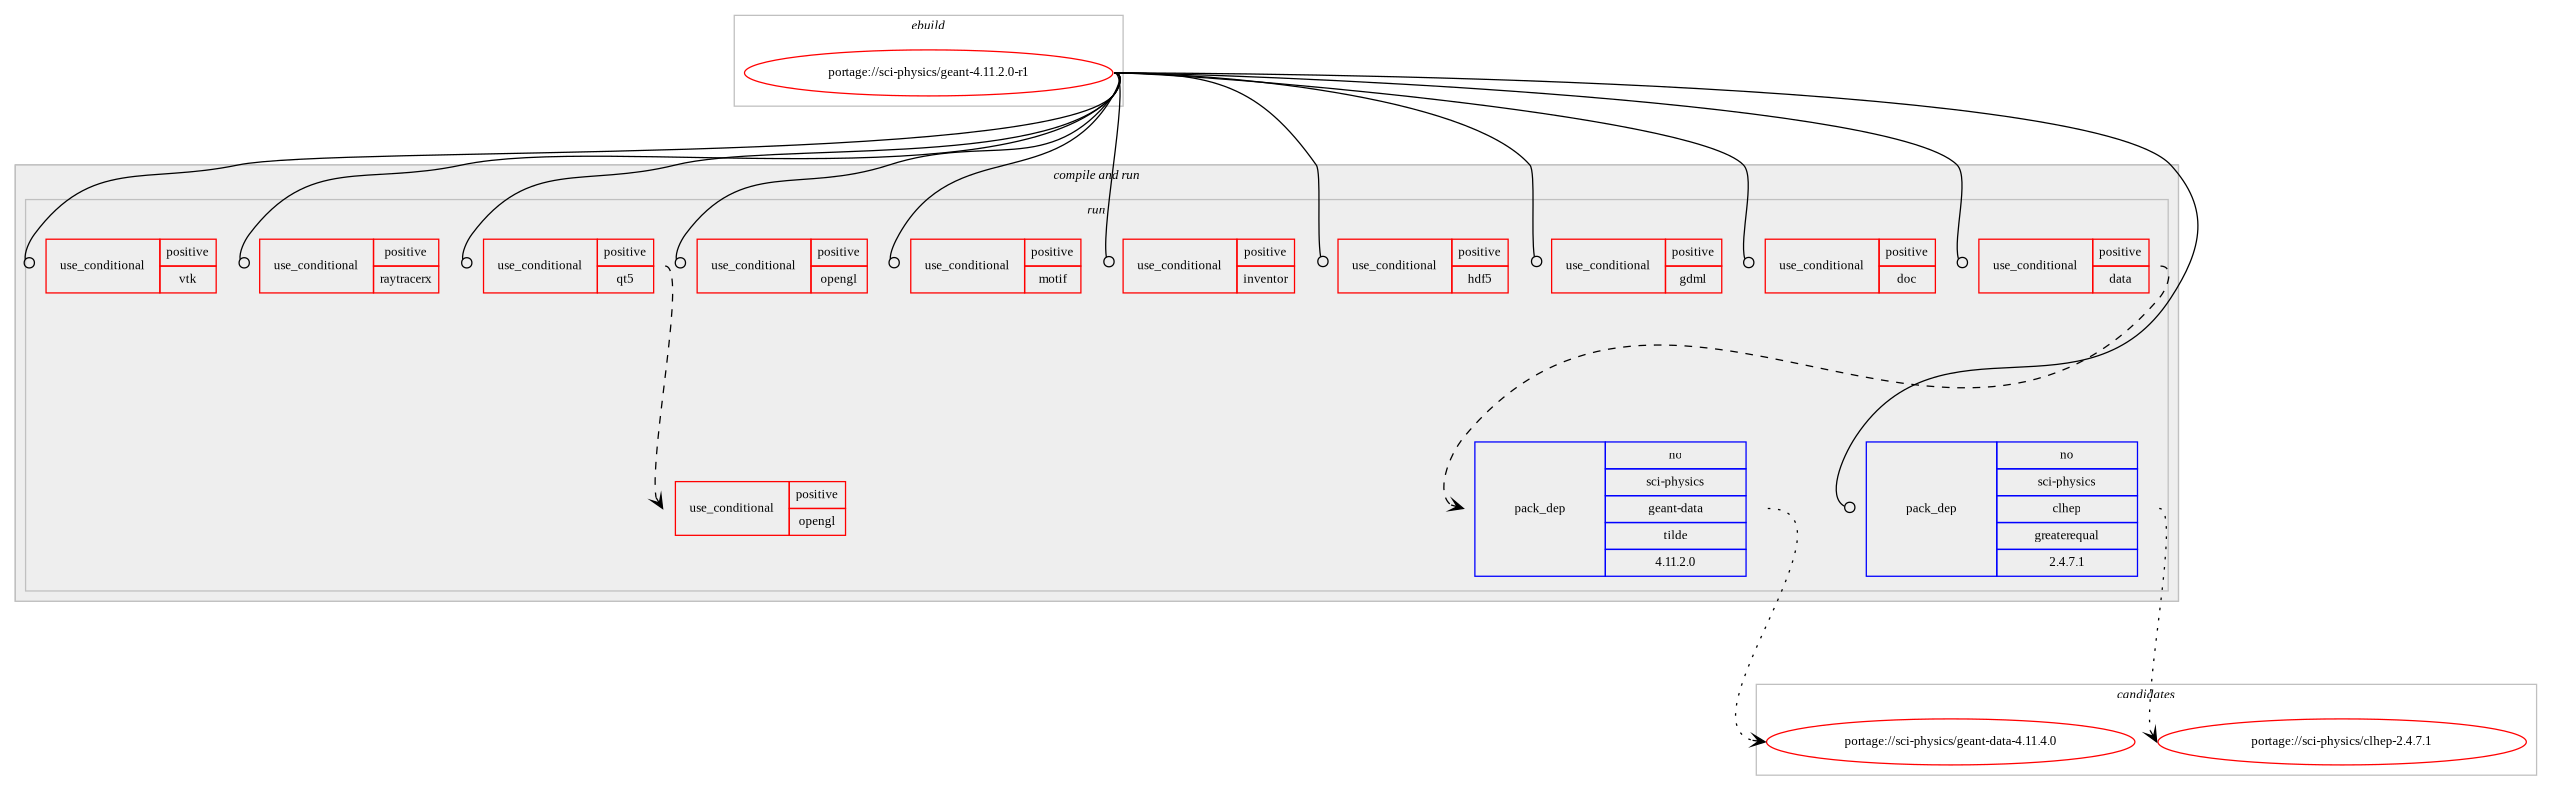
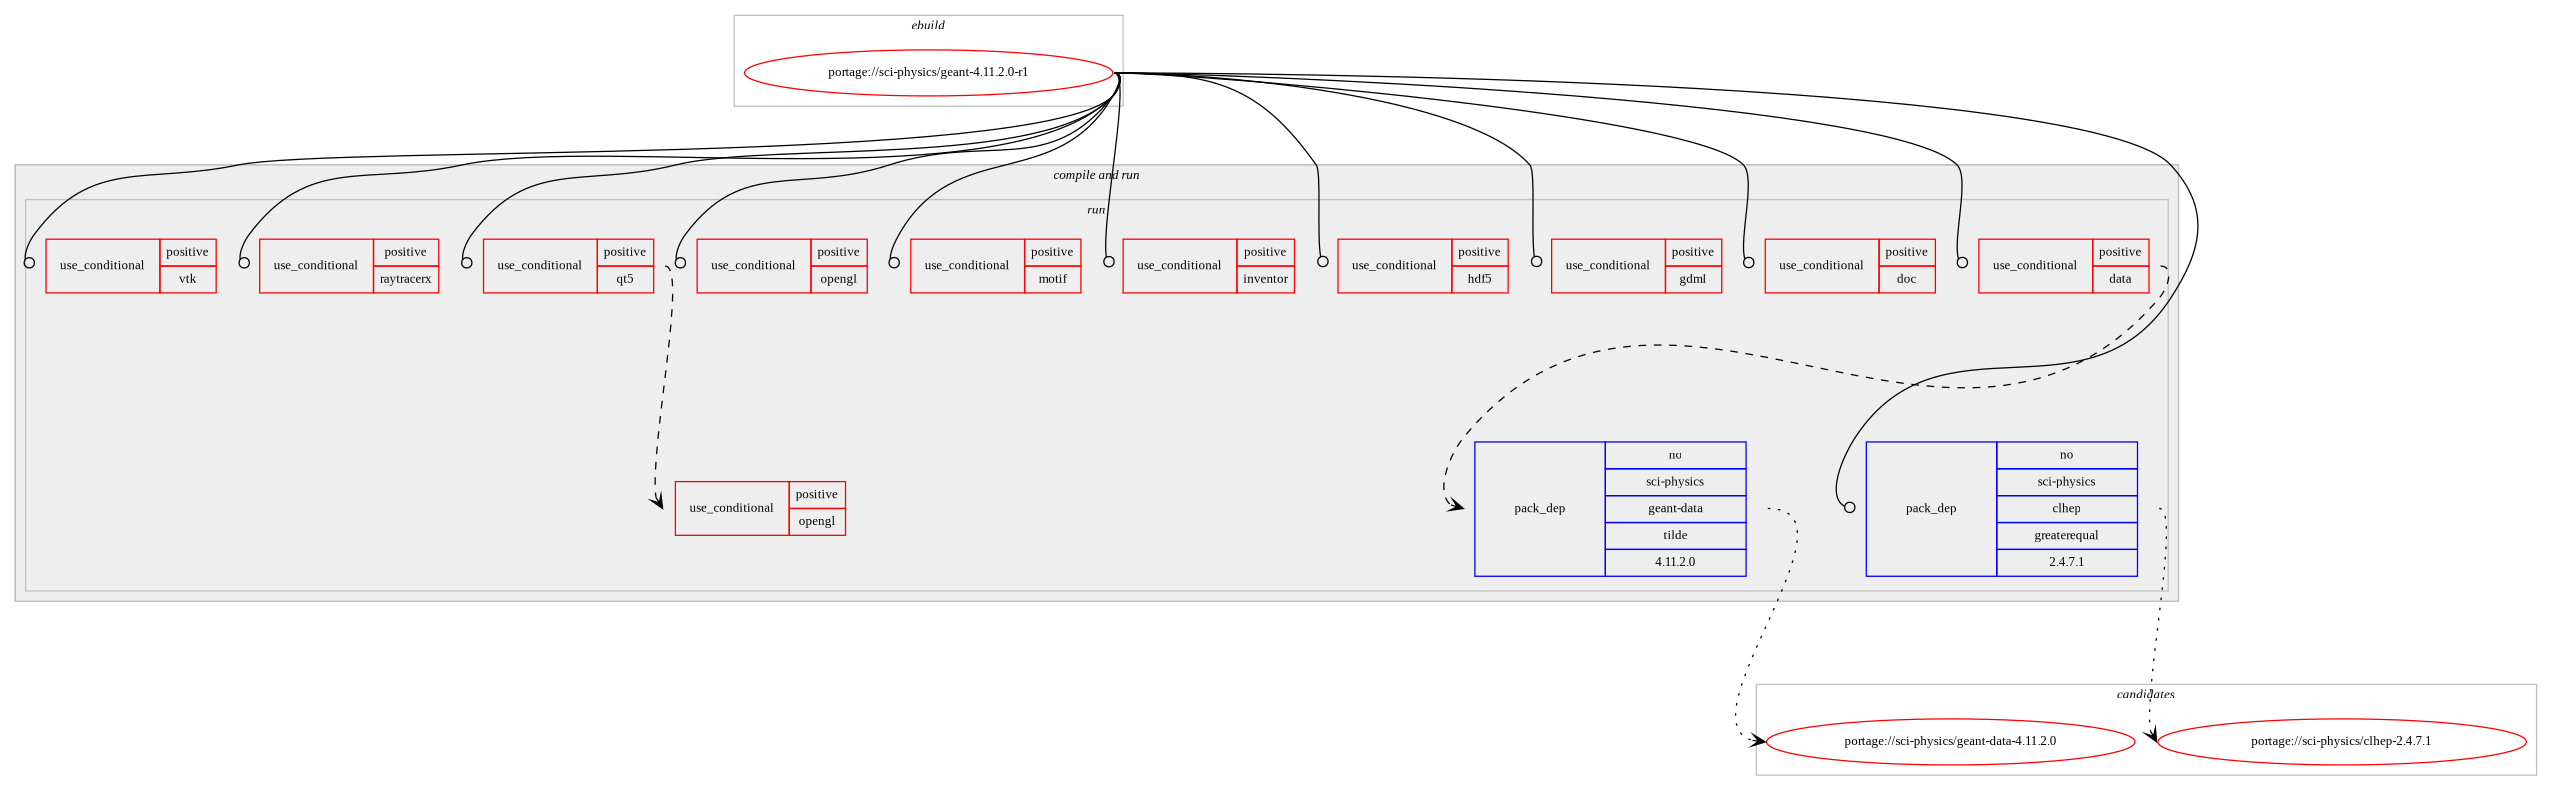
(1951, 742) -> (1951, 742)
